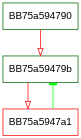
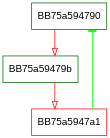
(53, 98) -> (92, 71)
